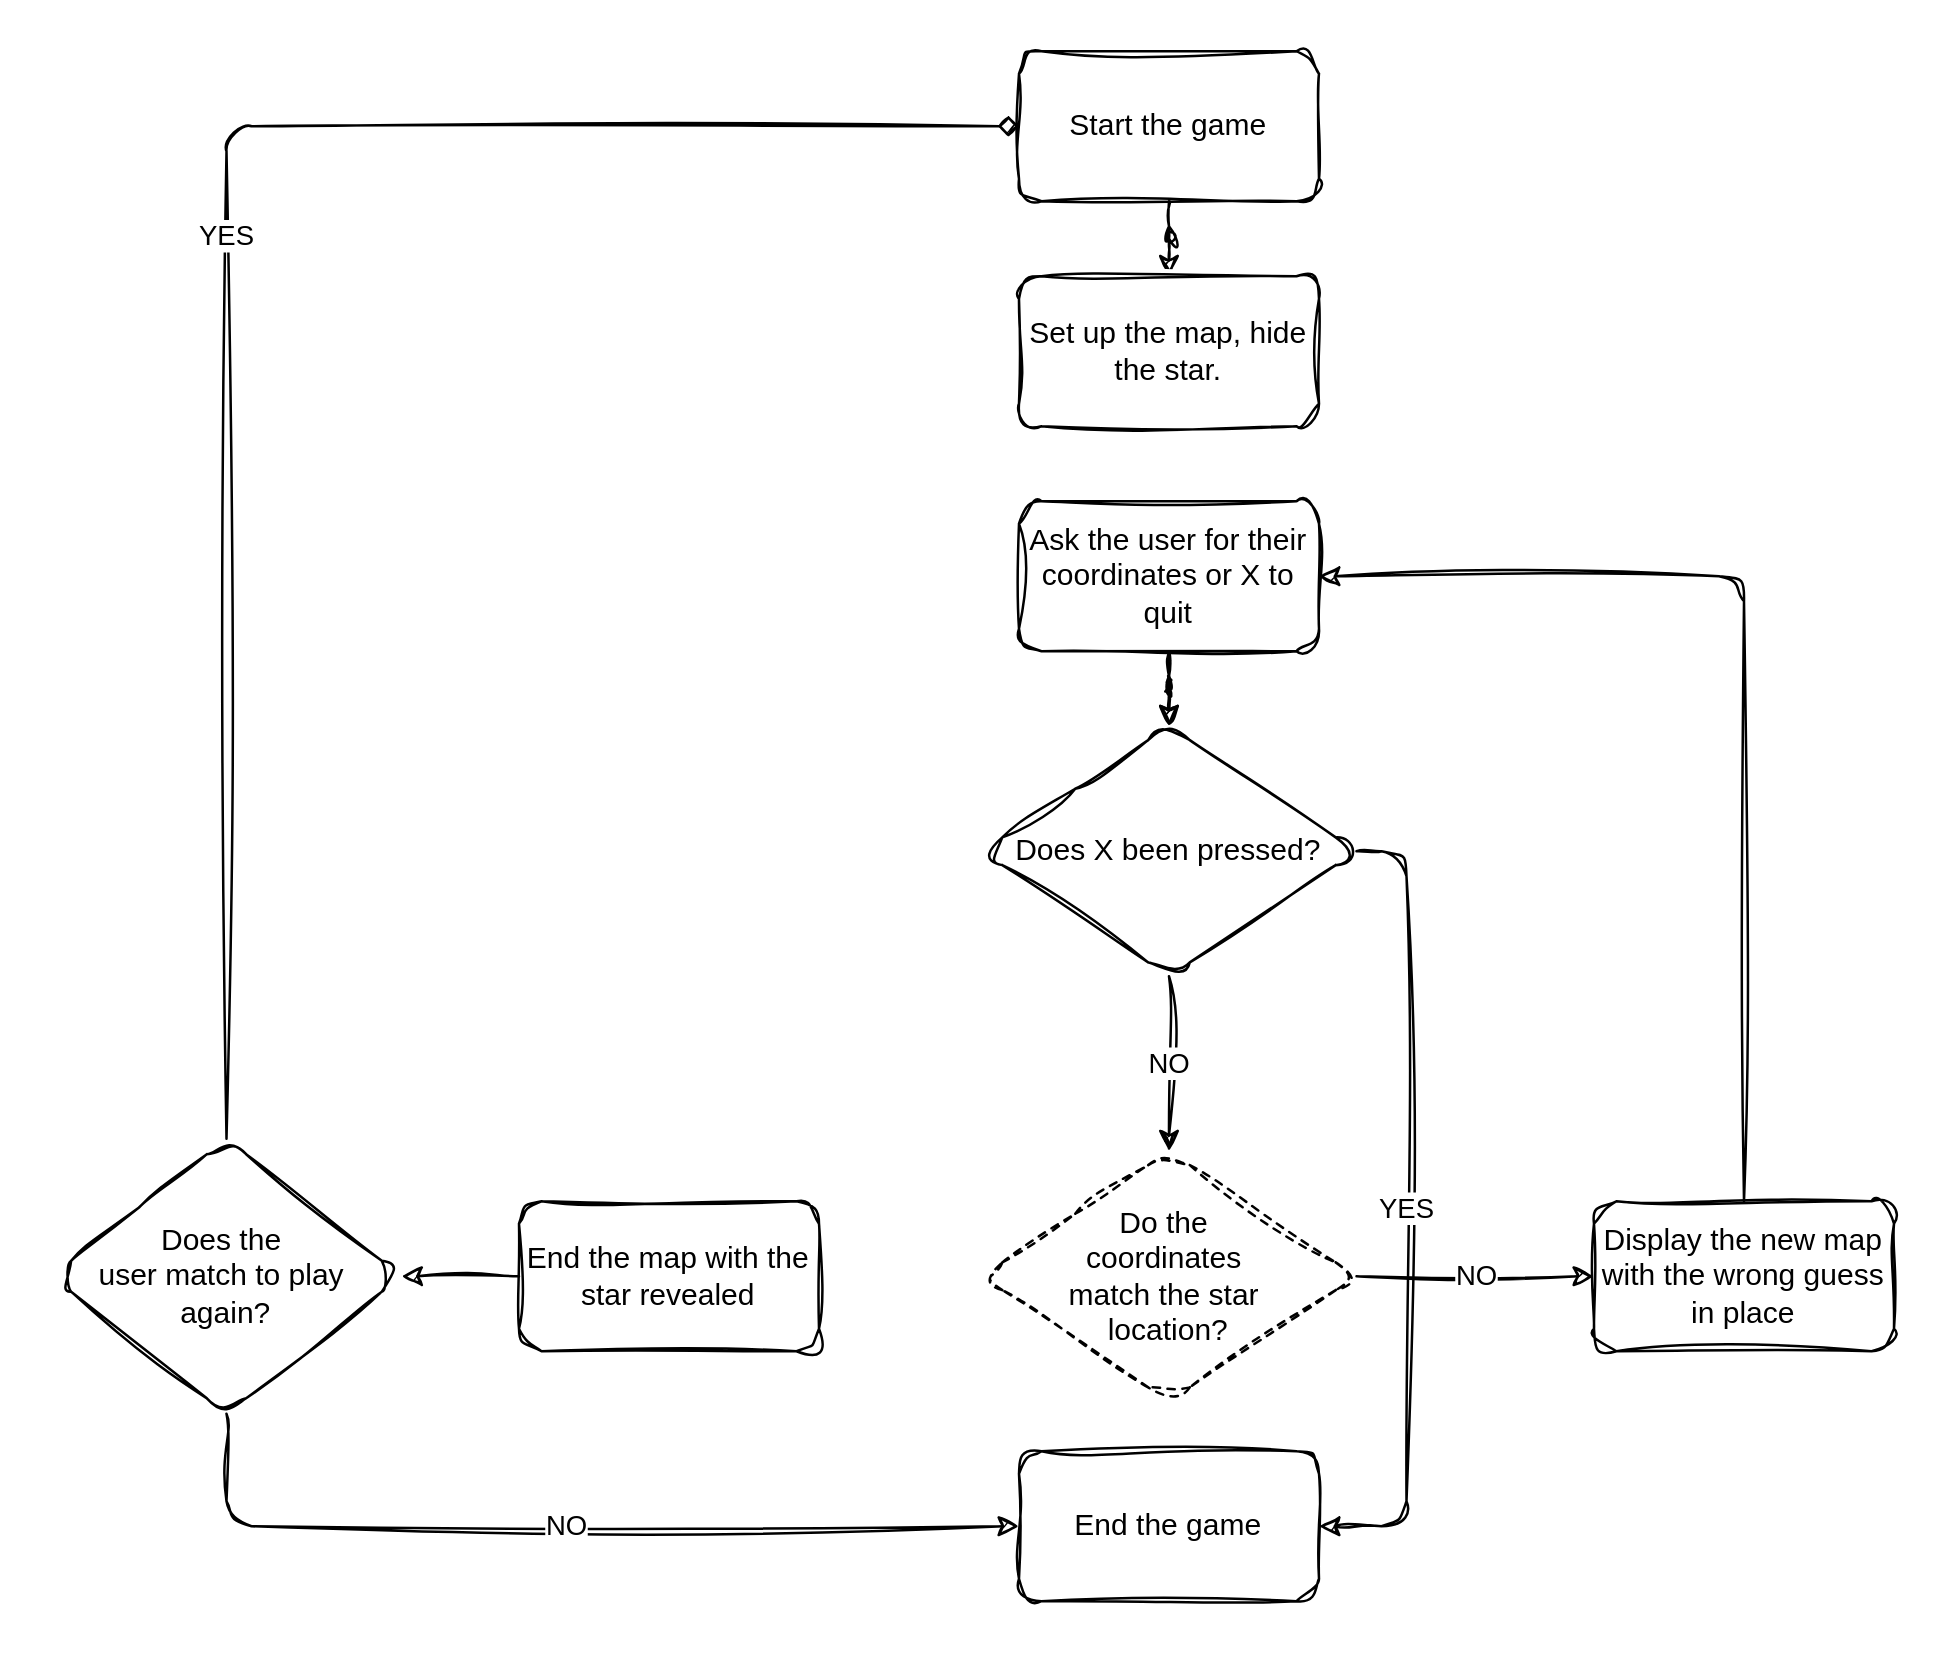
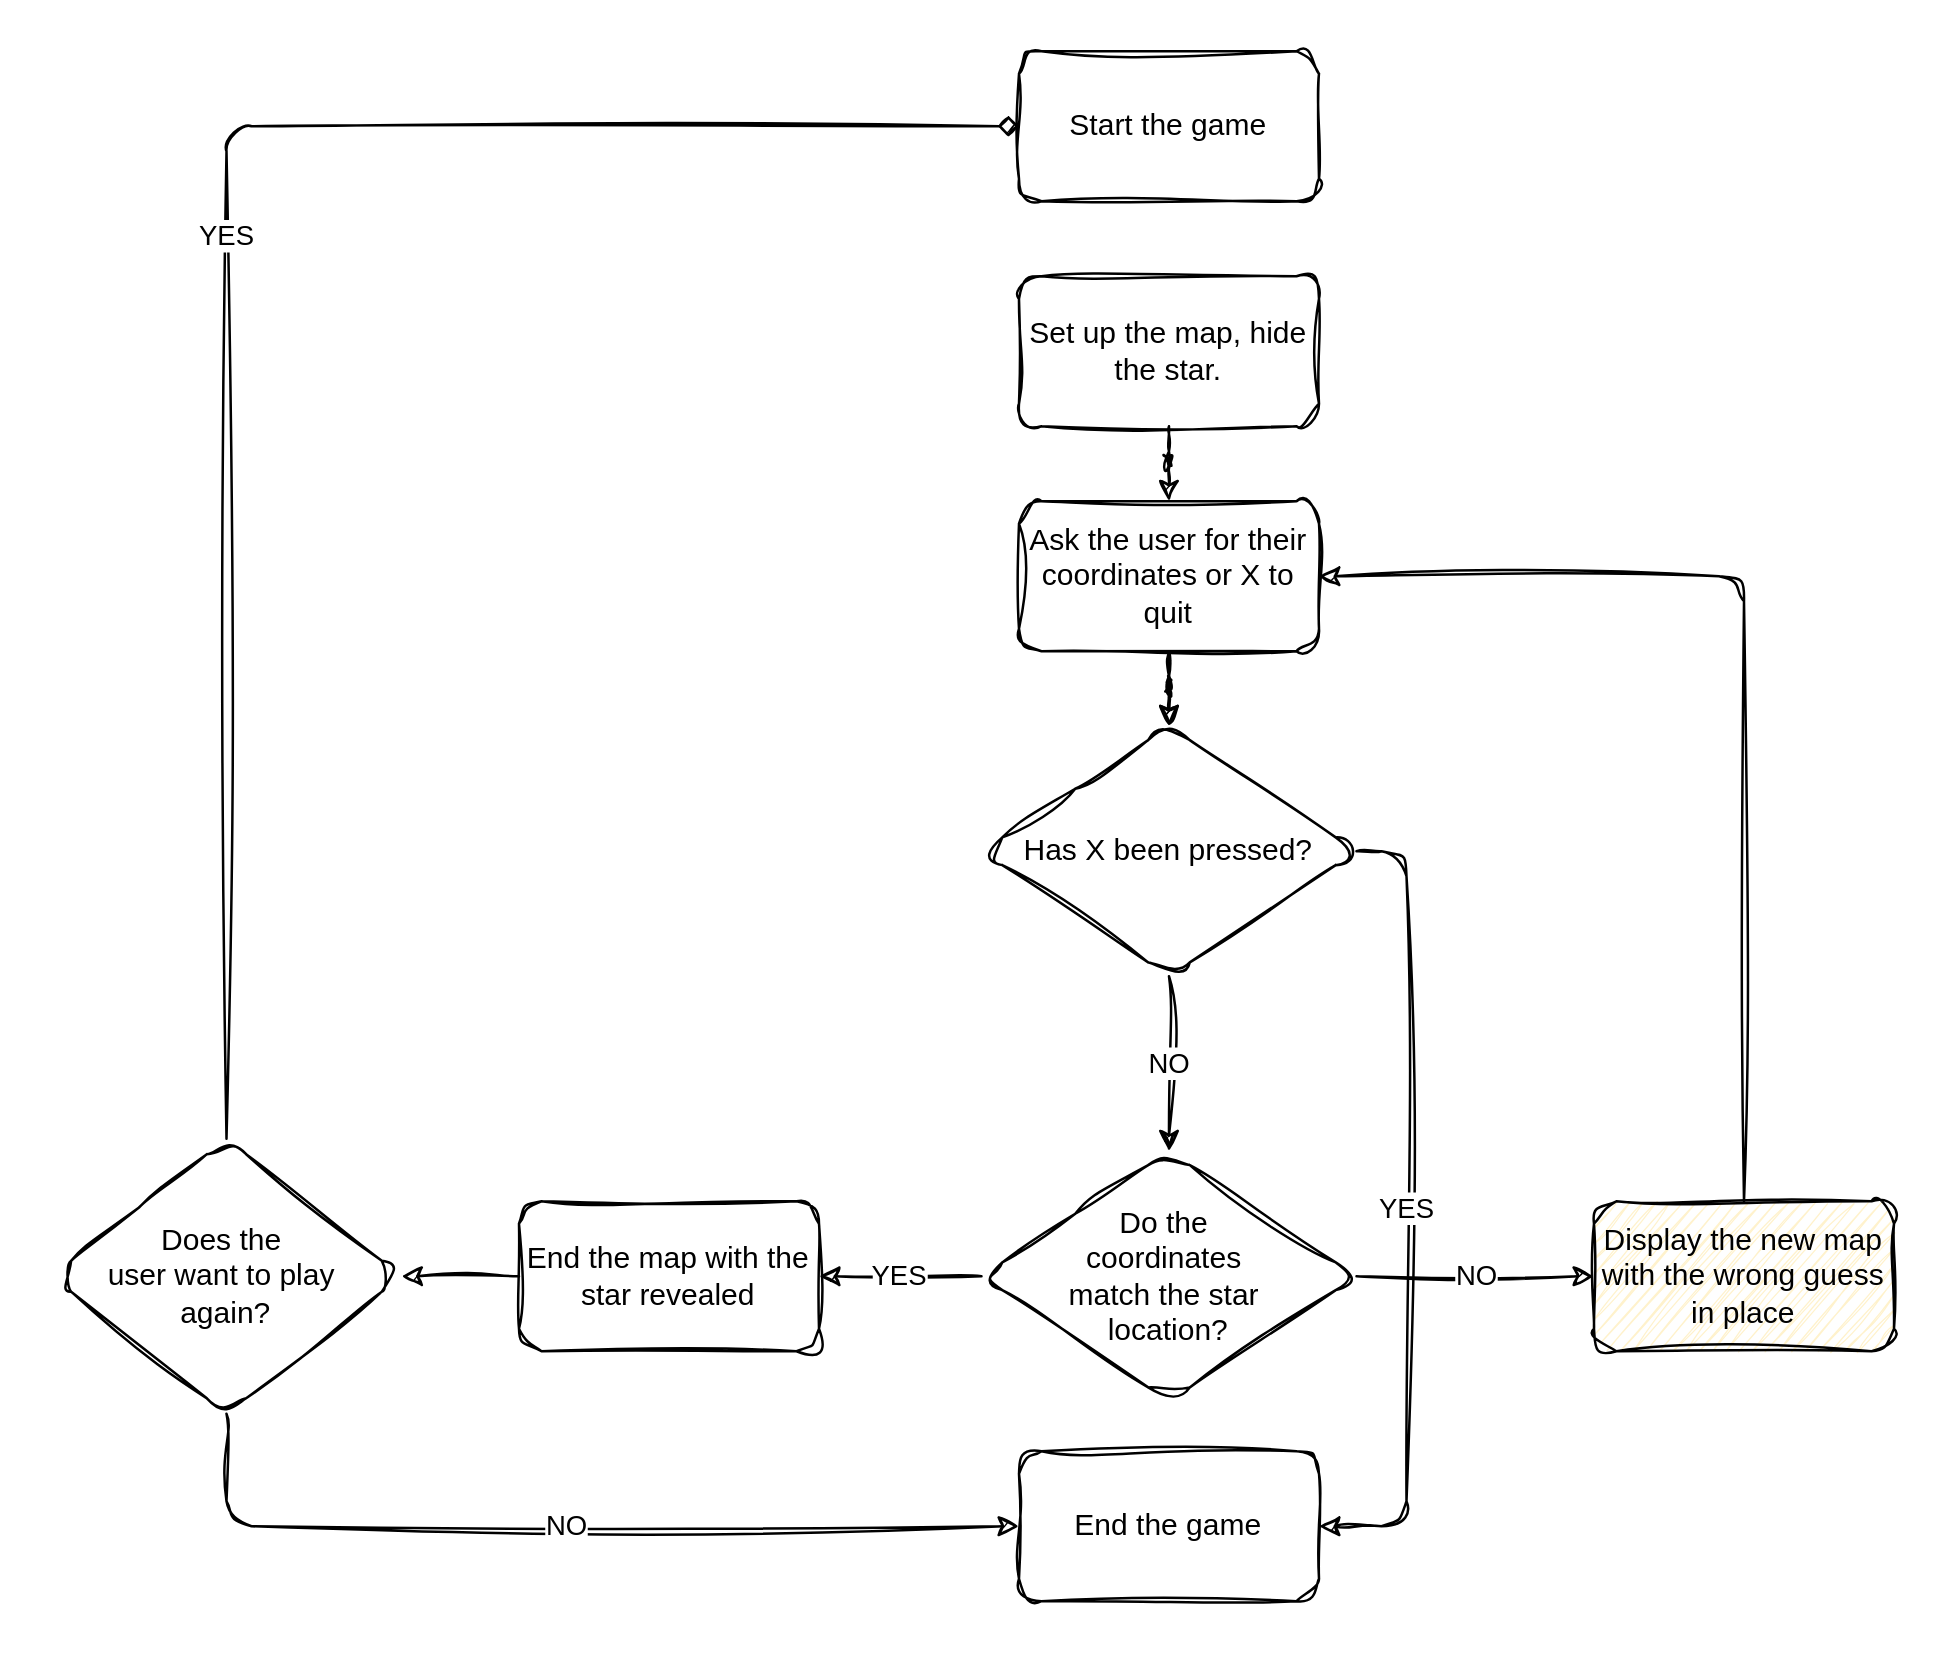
(1169, 240) -> none
none -> (1169, 464)
(1169, 851) -> (1169, 851)
(226, 1276) -> (226, 1276)
none -> (907, 1276)
(1169, 1276) -> (1169, 1276)
(1744, 1276) -> (1744, 1276)
